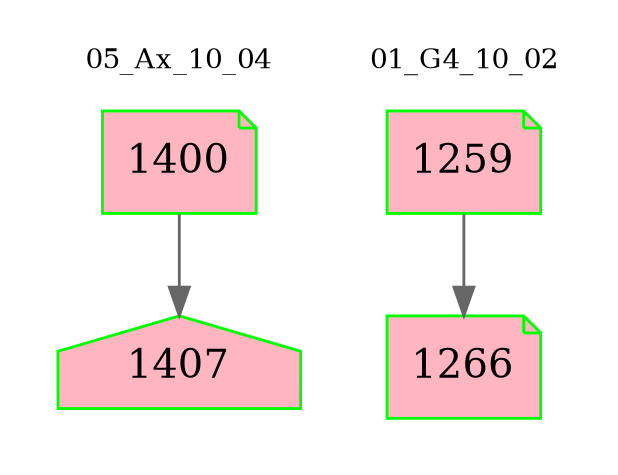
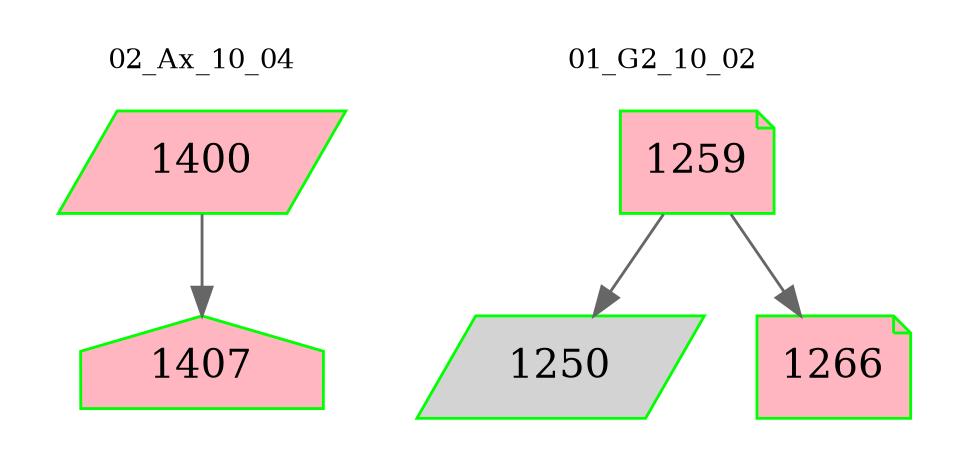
(179, 61) -> (202, 61)
(465, 61) -> (663, 61)
(179, 162) -> (202, 162)
none -> (561, 367)
